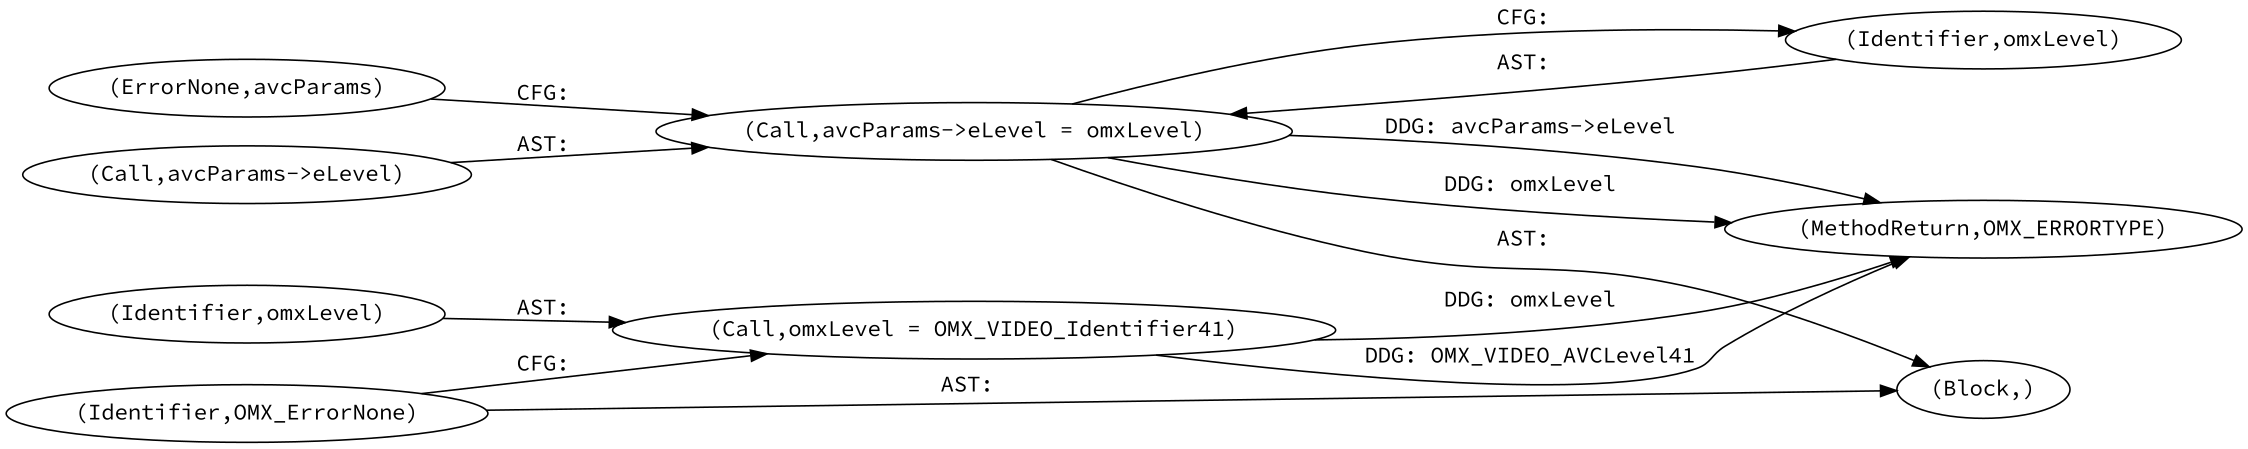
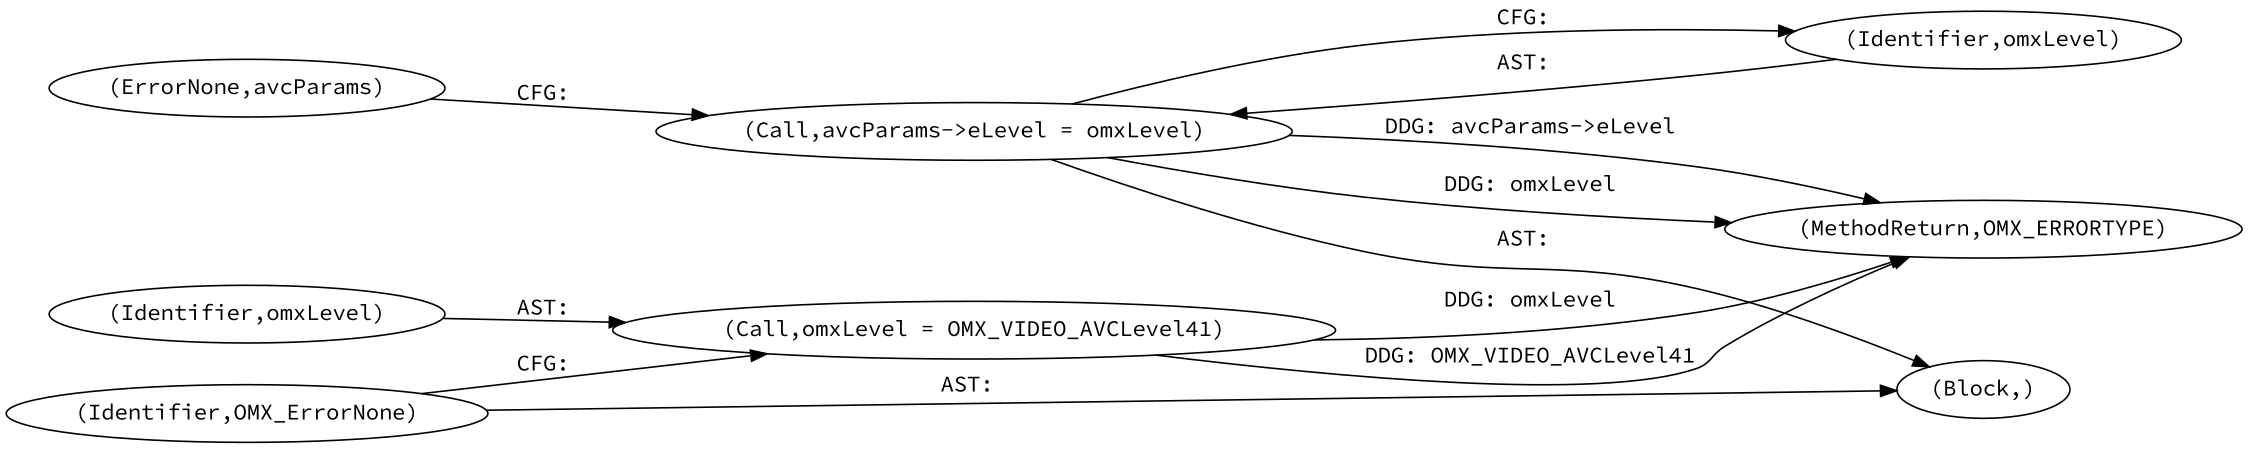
(247, 175) -> none
(974, 330) -> (974, 330)
